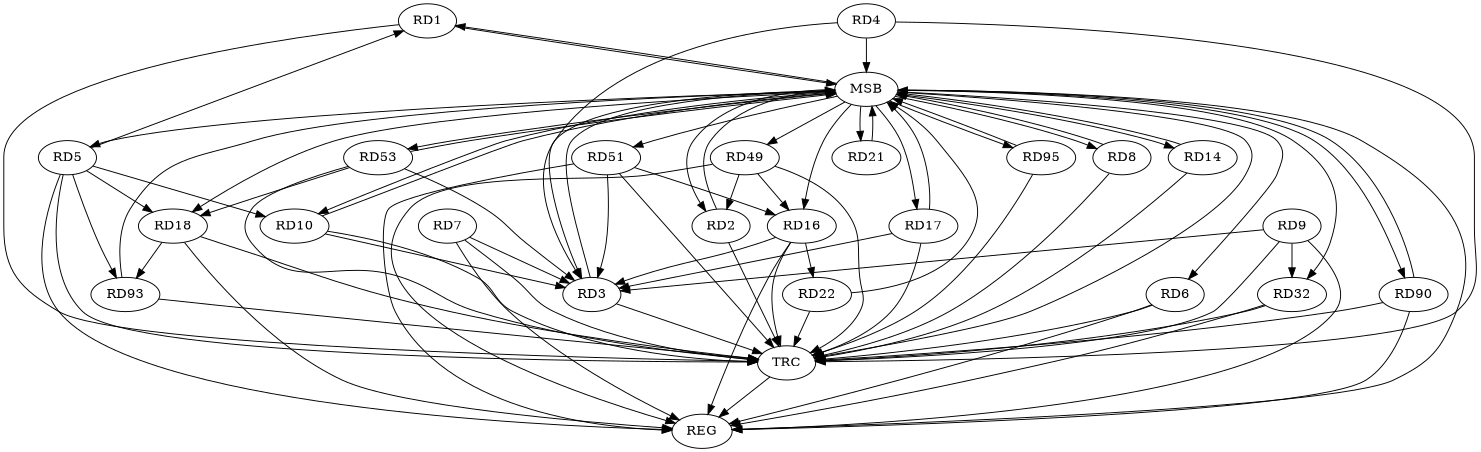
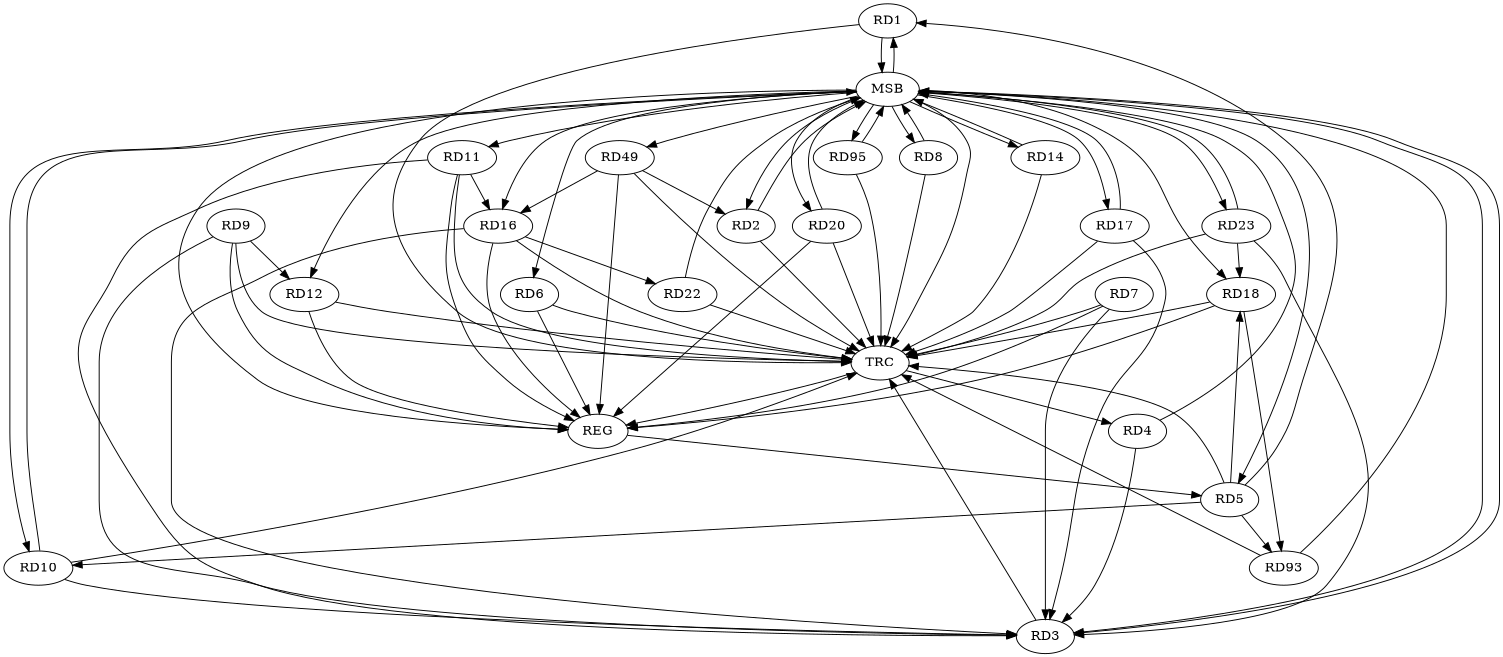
(378, 158) -> (1236, 226)
(606, 158) -> (462, 158)
(866, 158) -> none
(1475, 246) -> (1004, 396)
(1292, 294) -> (304, 294)
(1414, 294) -> (827, 226)
(281, 395) -> (910, 465)
